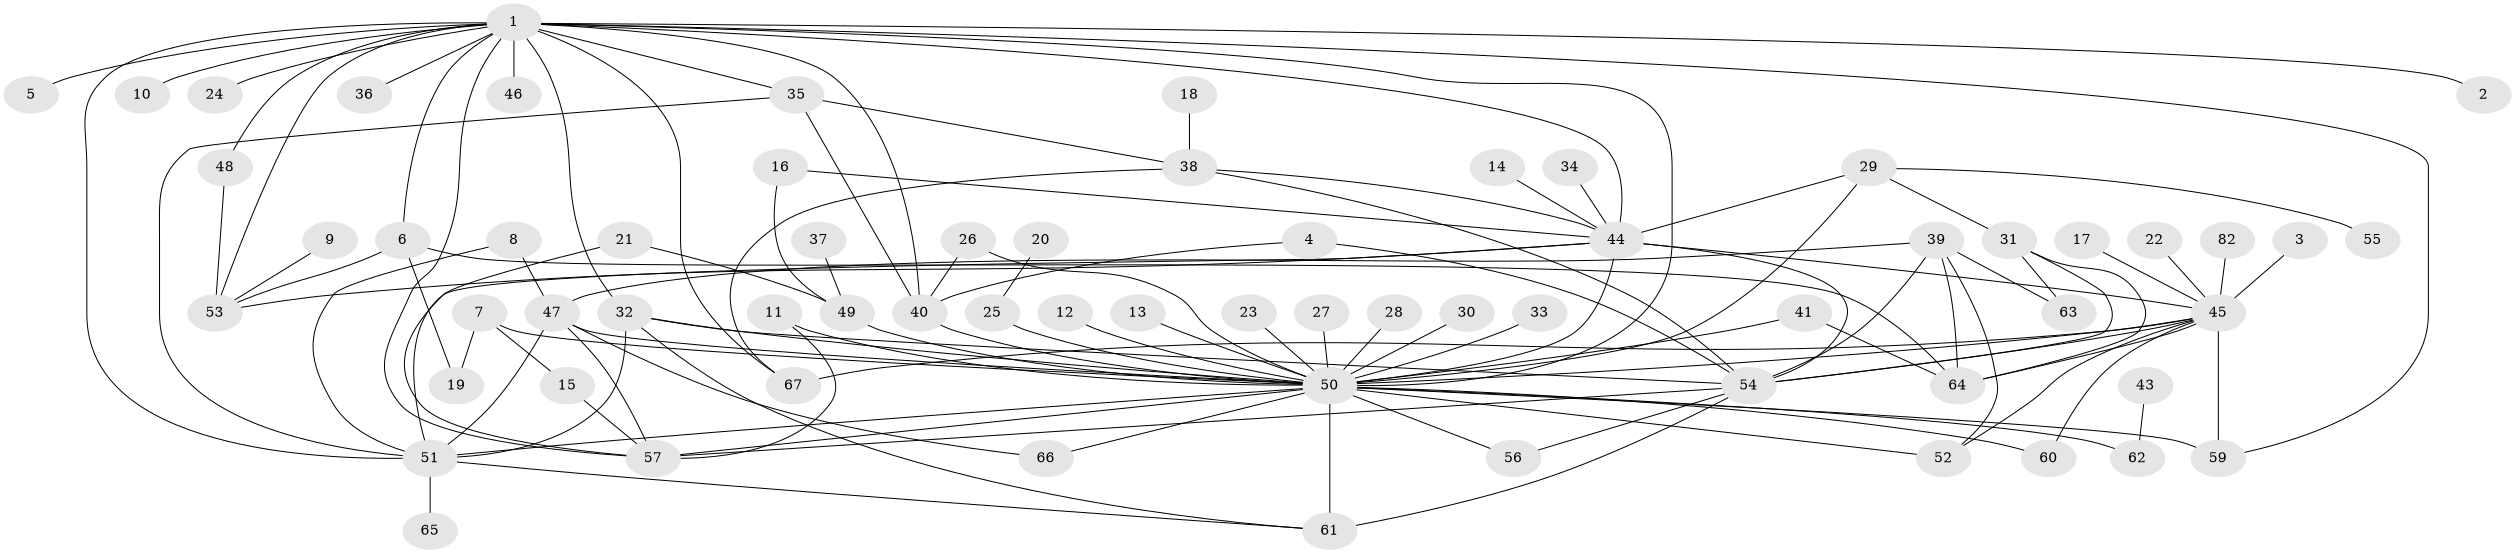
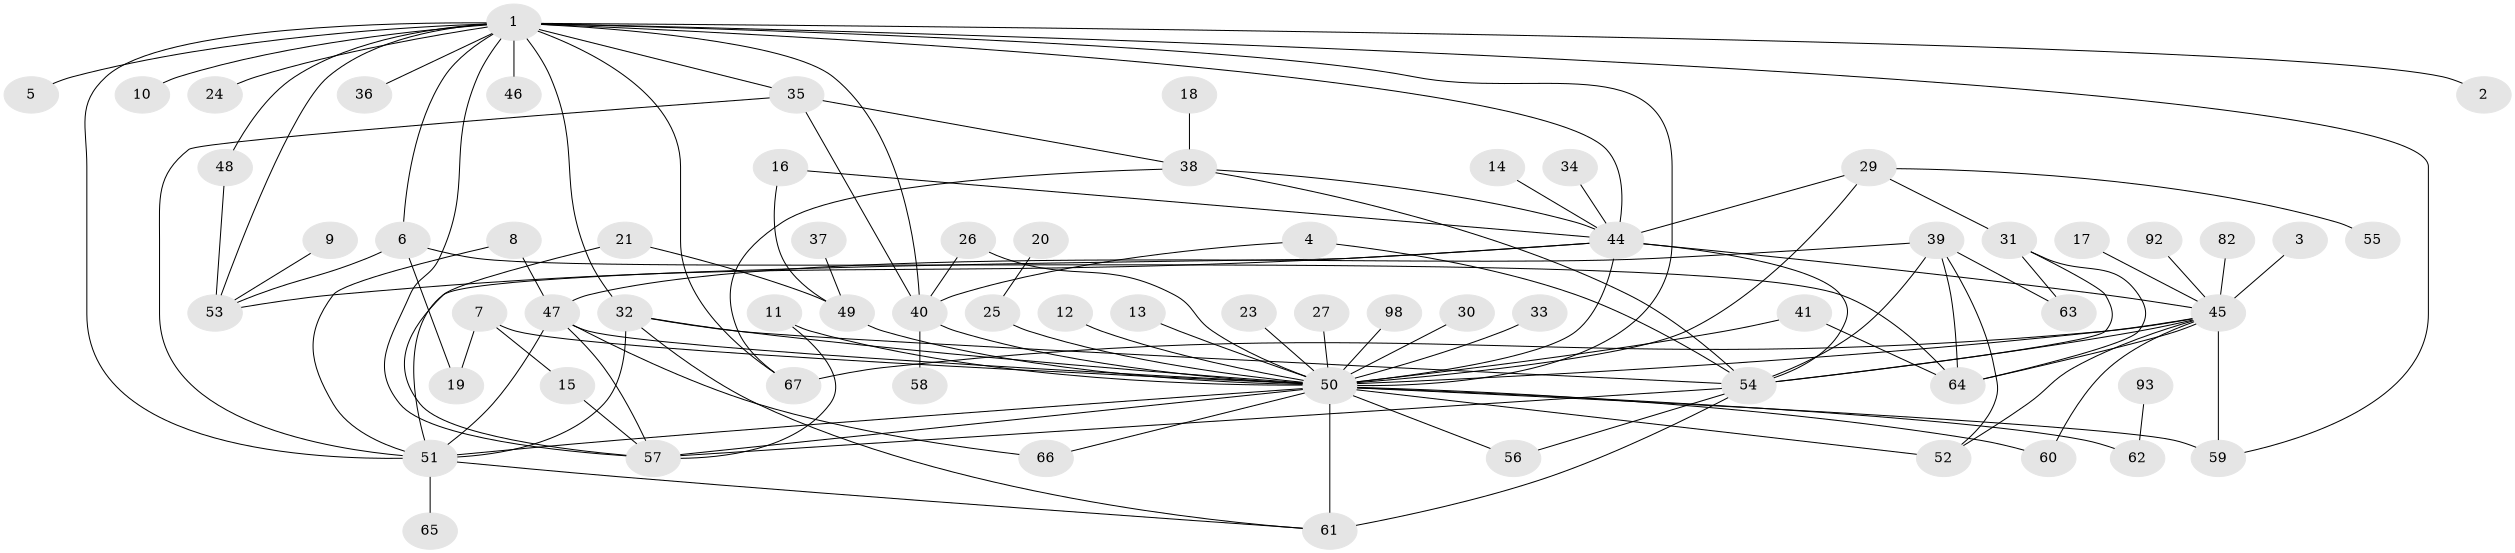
(2155, 240) -> (2155, 240)
(1394, 313) -> (1394, 313)
none -> (920, 386)
(2146, 386) -> (2146, 386)
